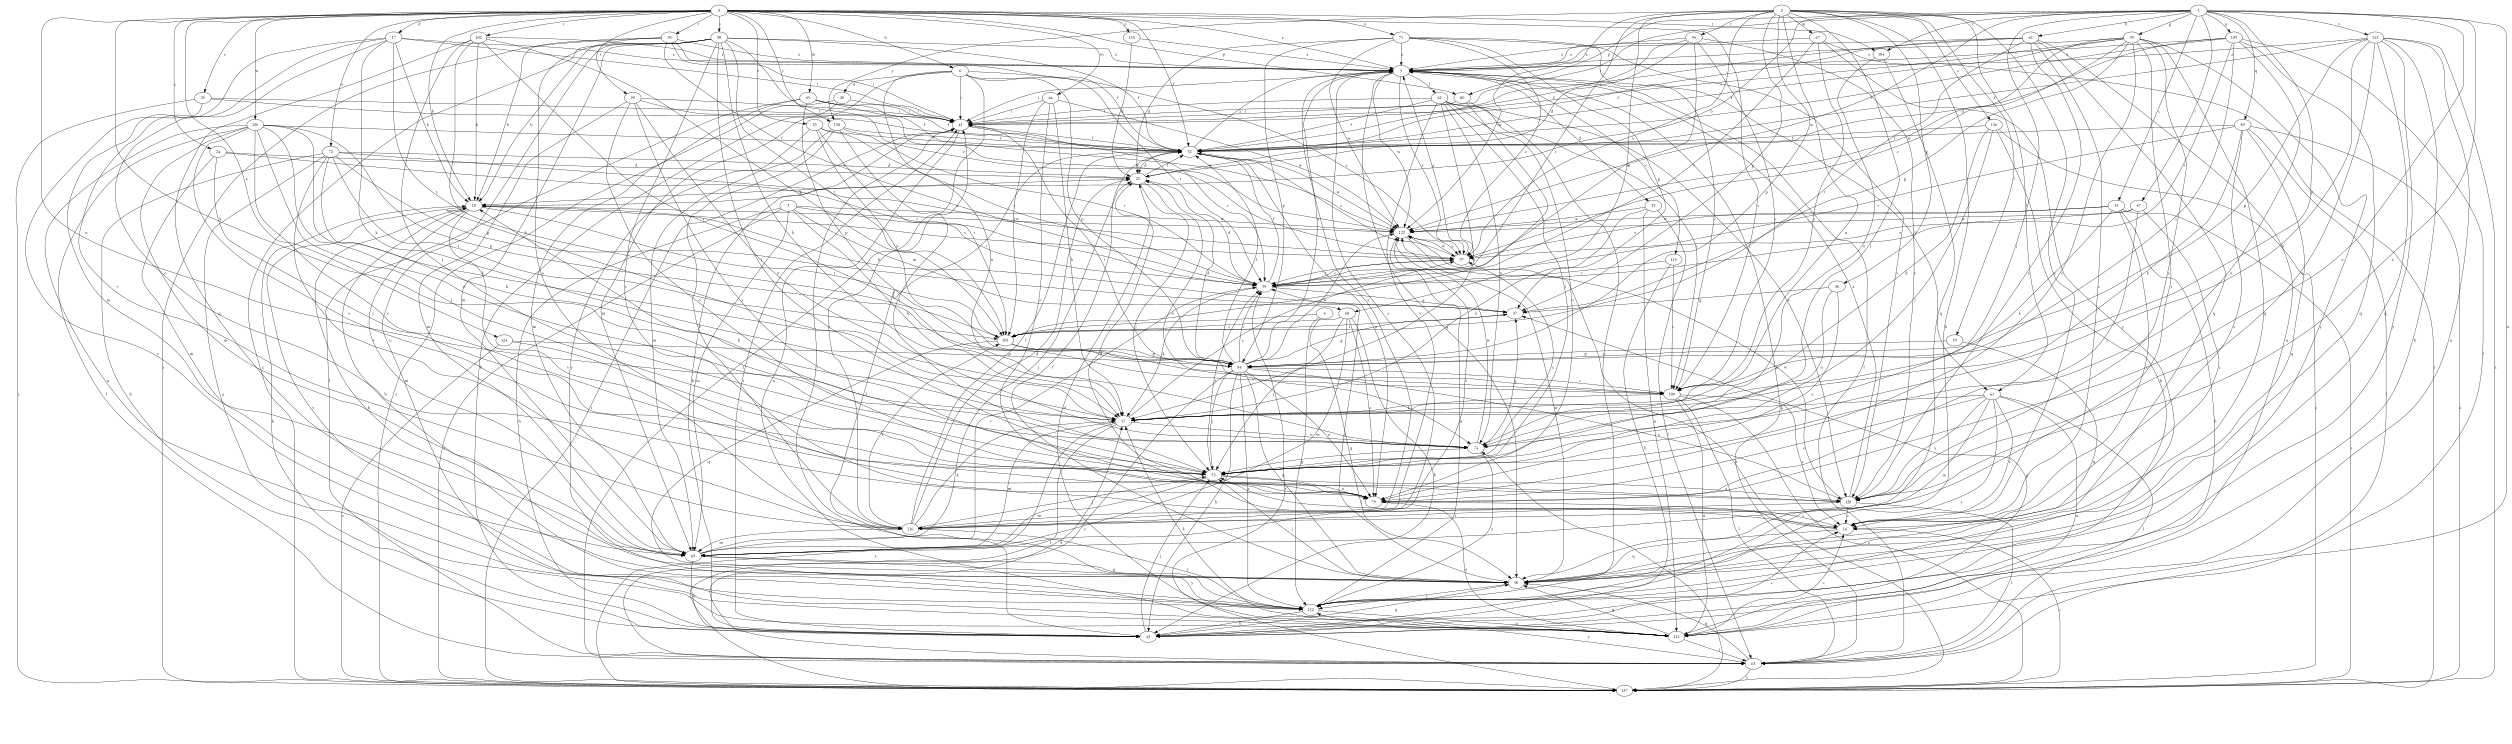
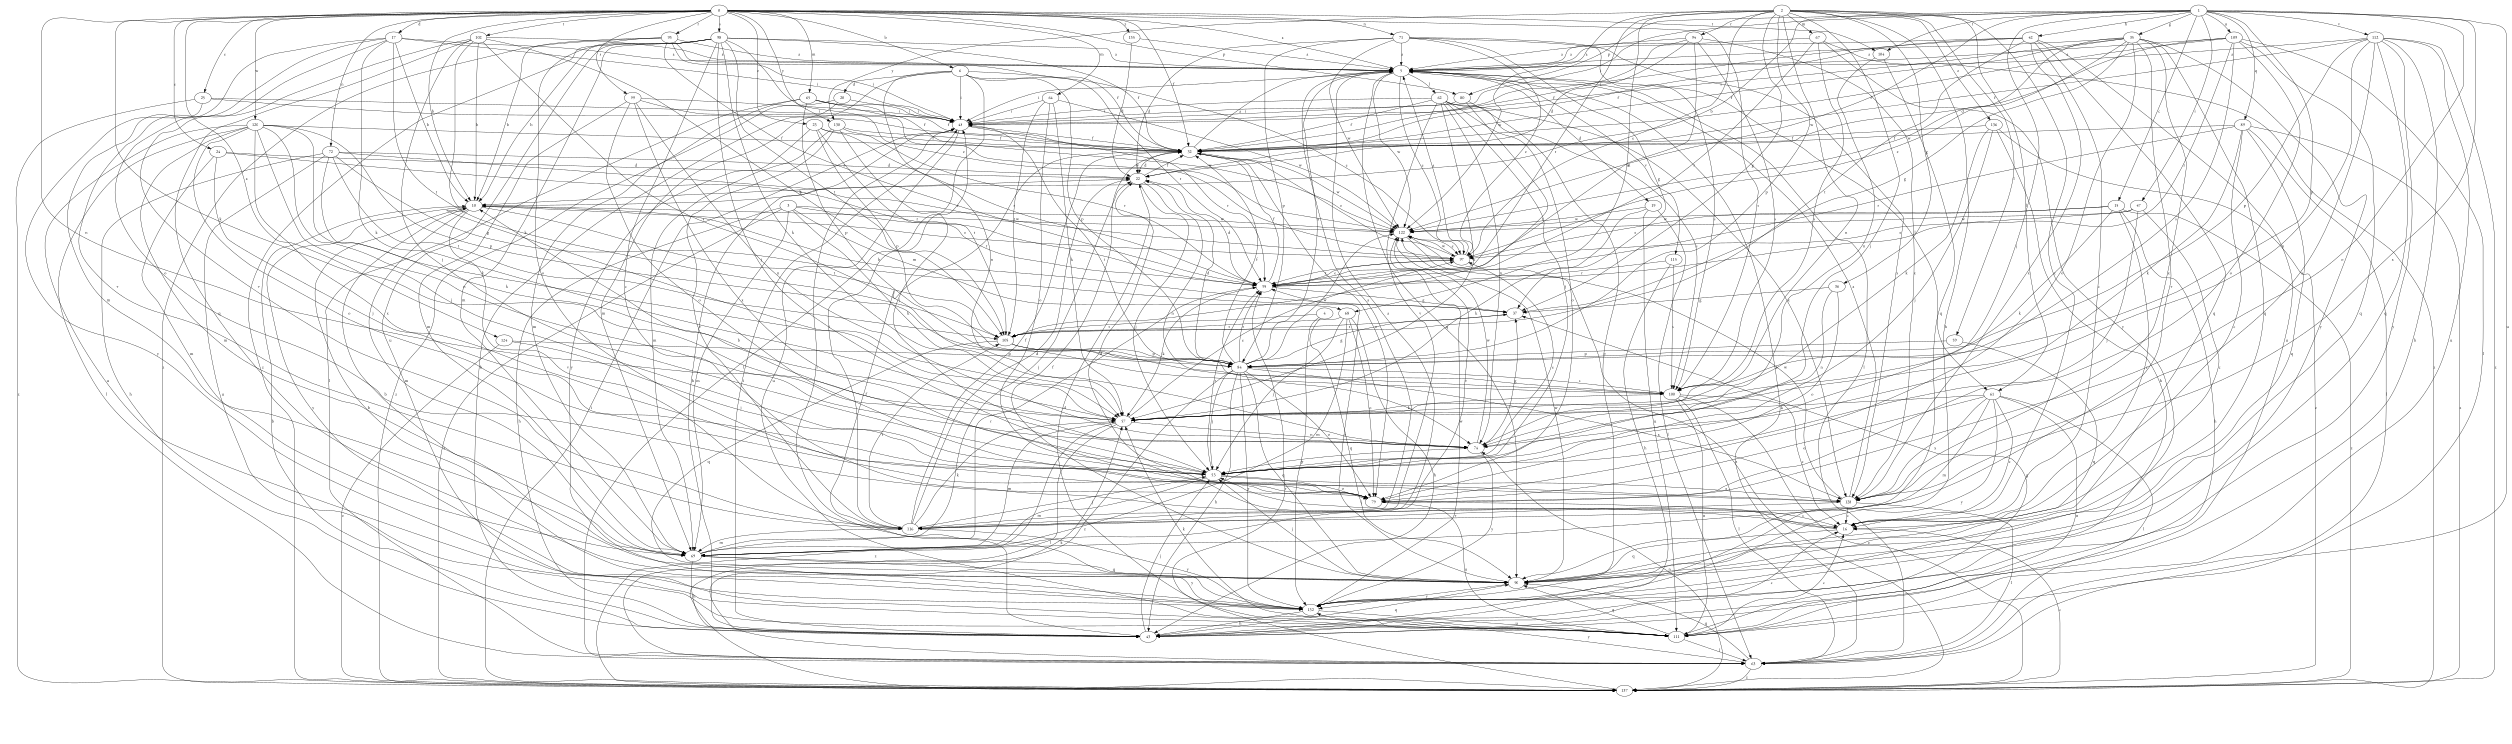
(524, 406) -> (320, 332)
